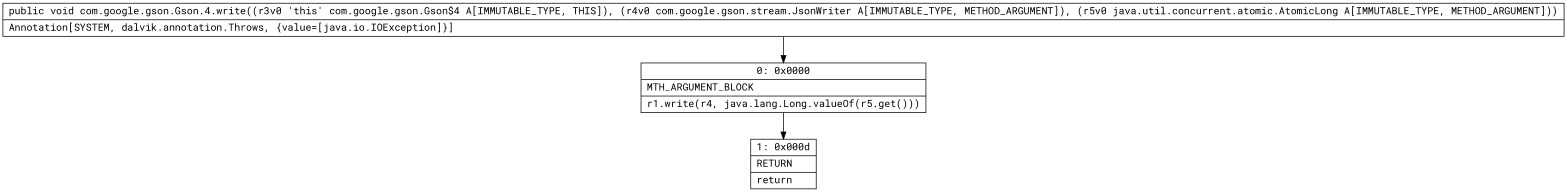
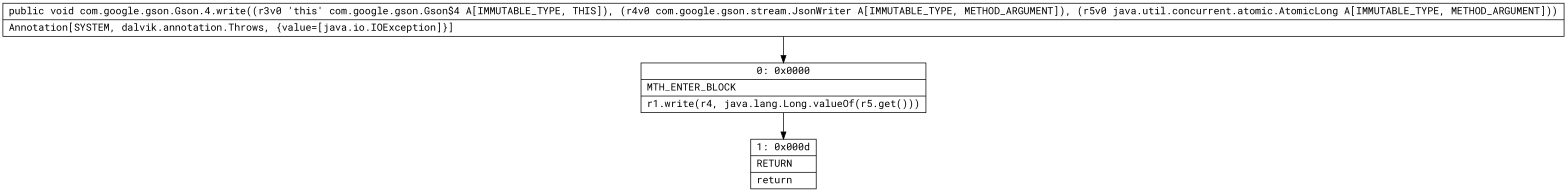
(700, 87) -> (691, 87)
